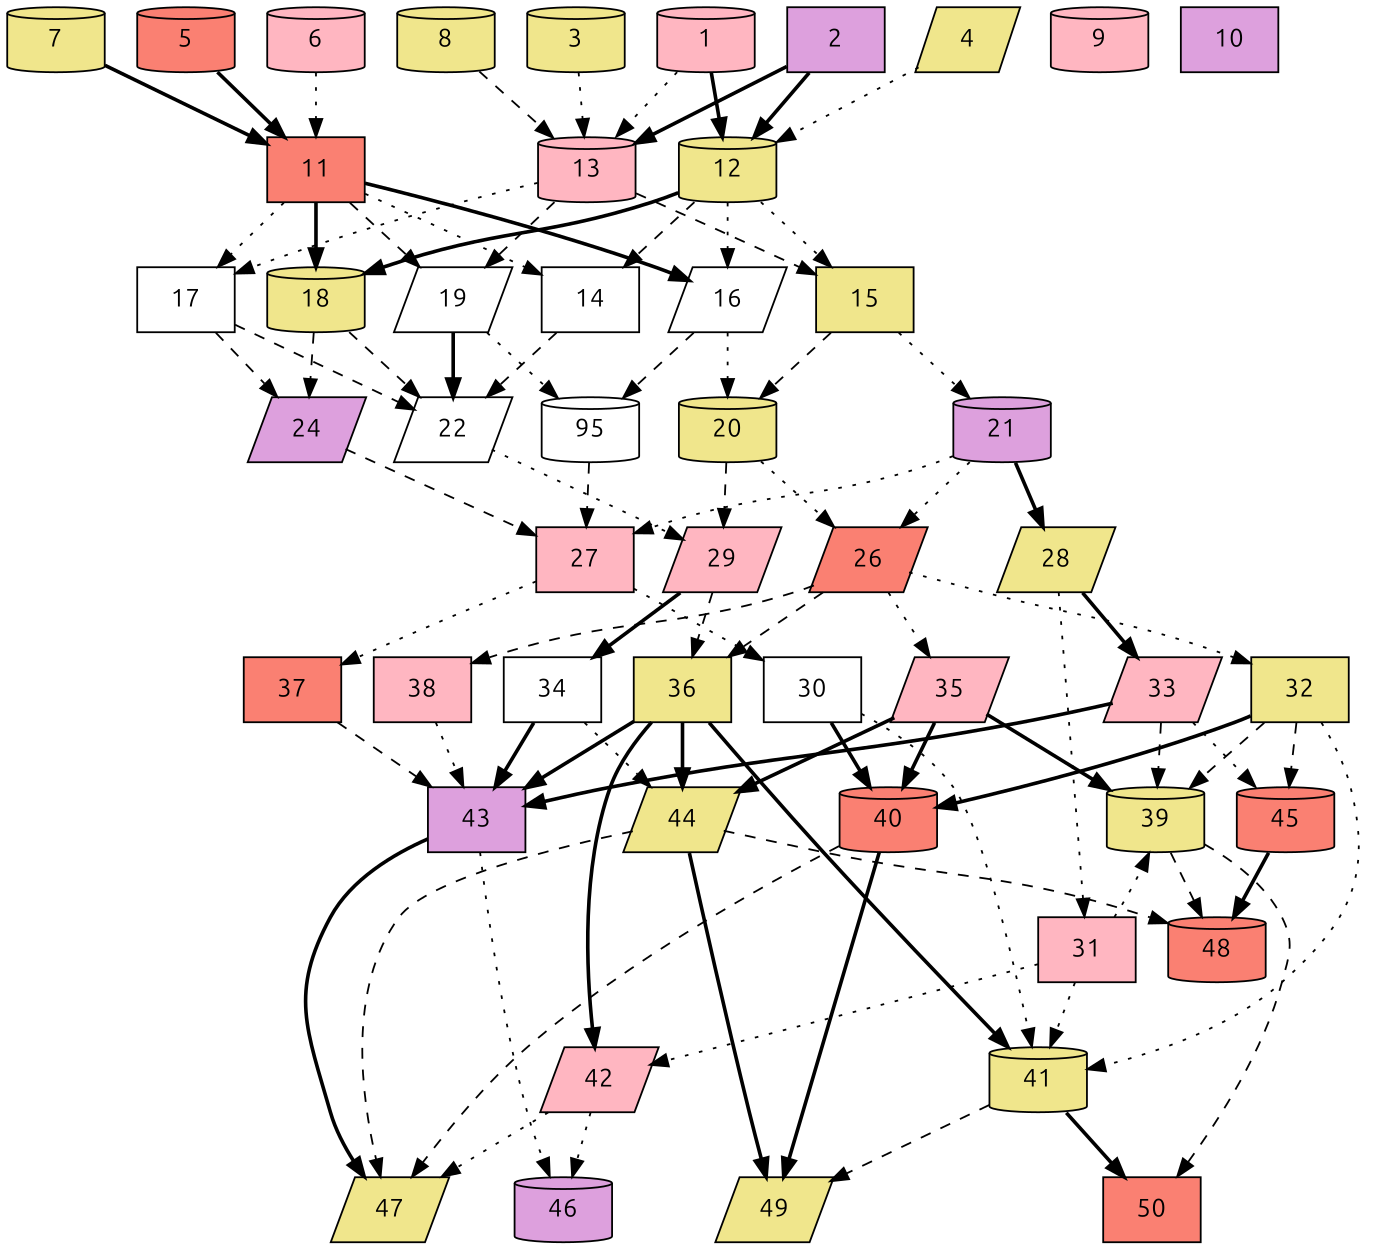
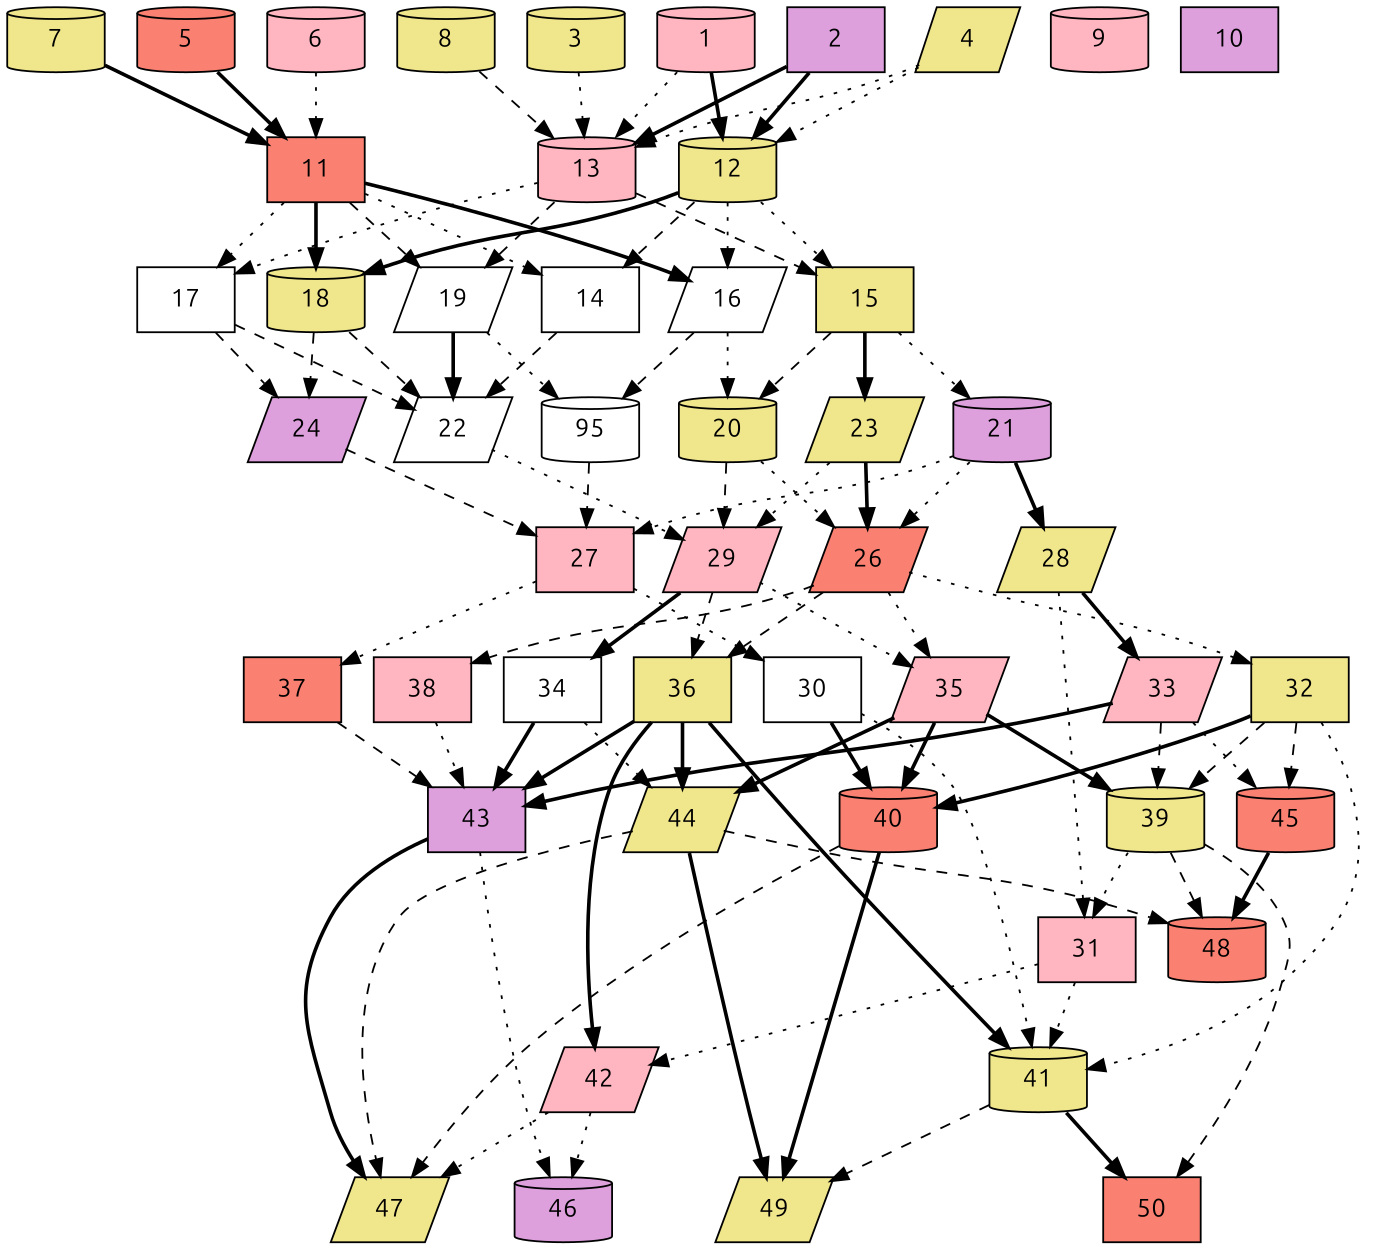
none -> (801, 102)
none -> (865, 430)
none -> (828, 620)
(1129, 894) -> (1114, 876)
